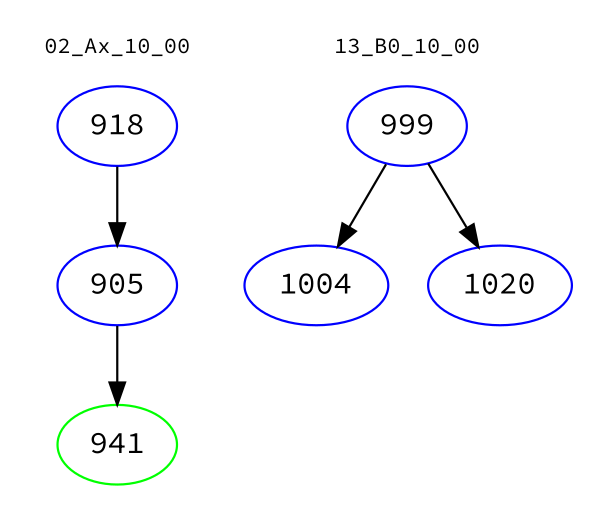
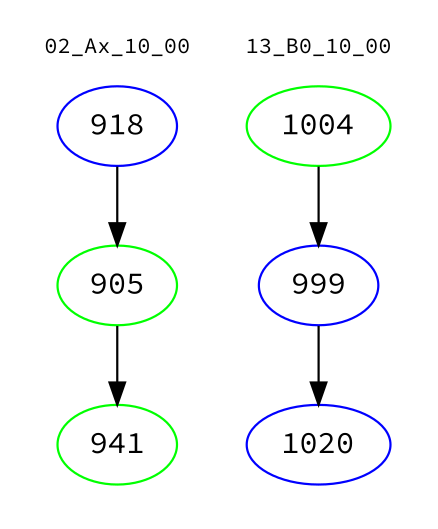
(368, 196) -> (319, 195)
(117, 285) -> (117, 285)
(316, 285) -> (319, 126)
